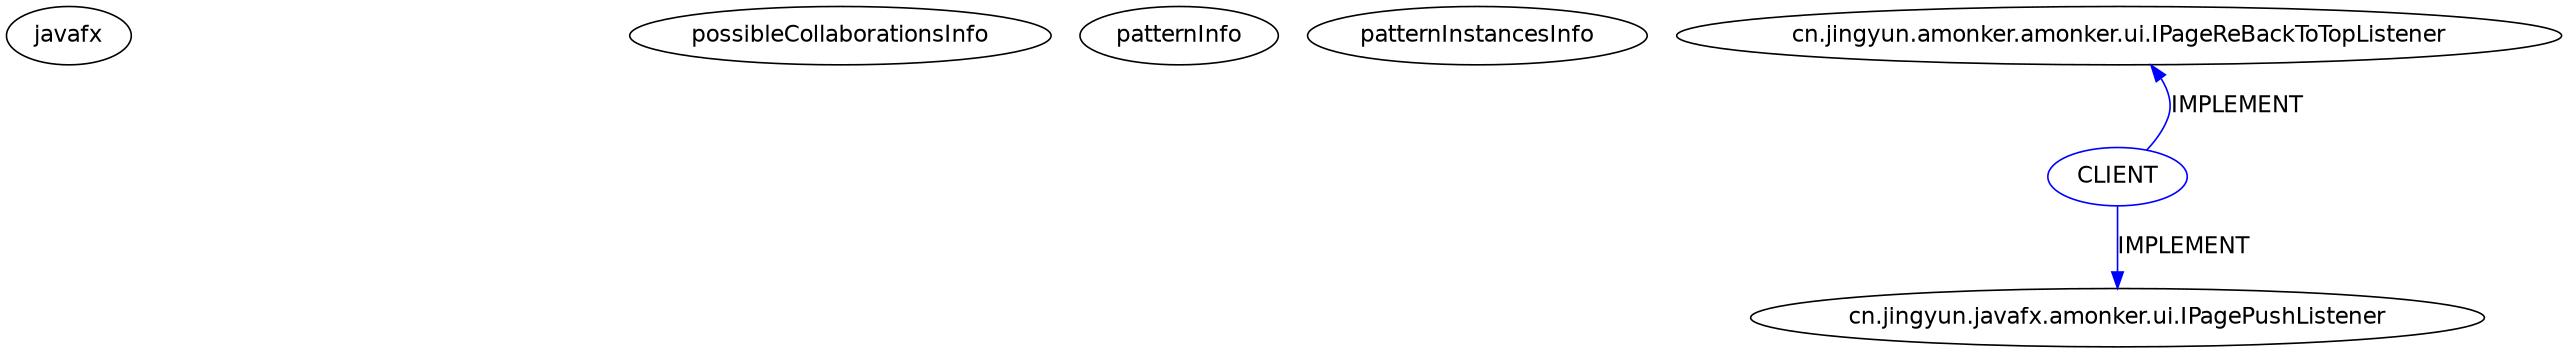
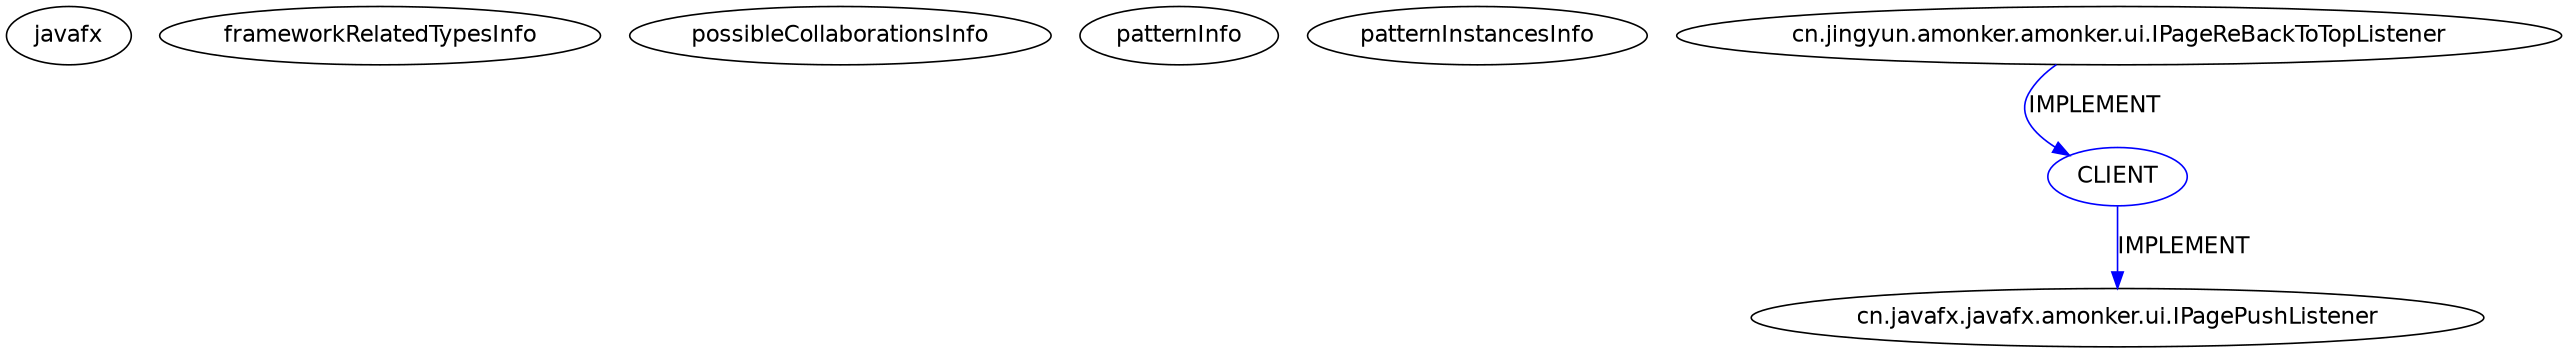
none -> (380, 36)
(2168, 117) -> (2025, 106)
(2118, 318) -> (2118, 318)
